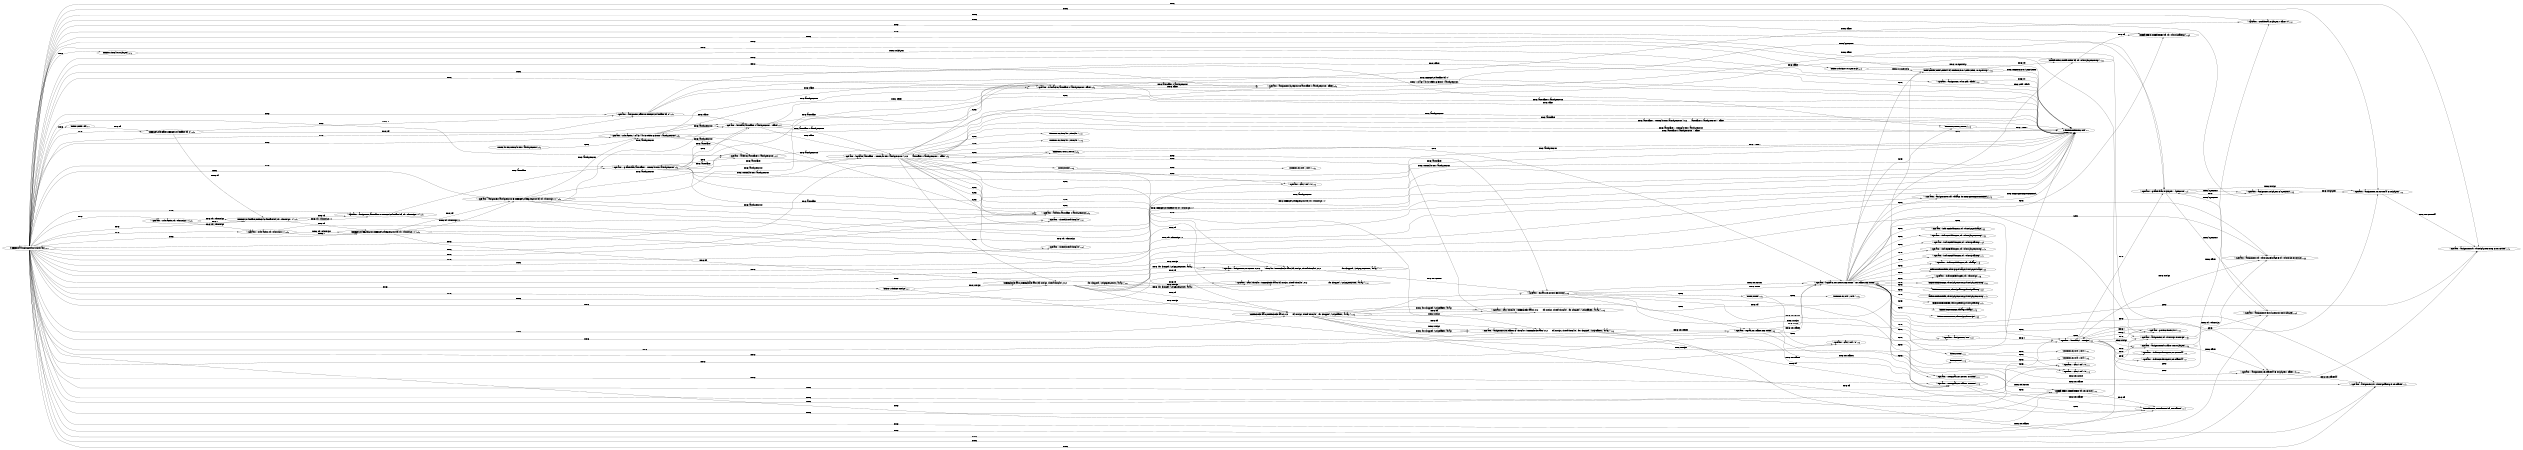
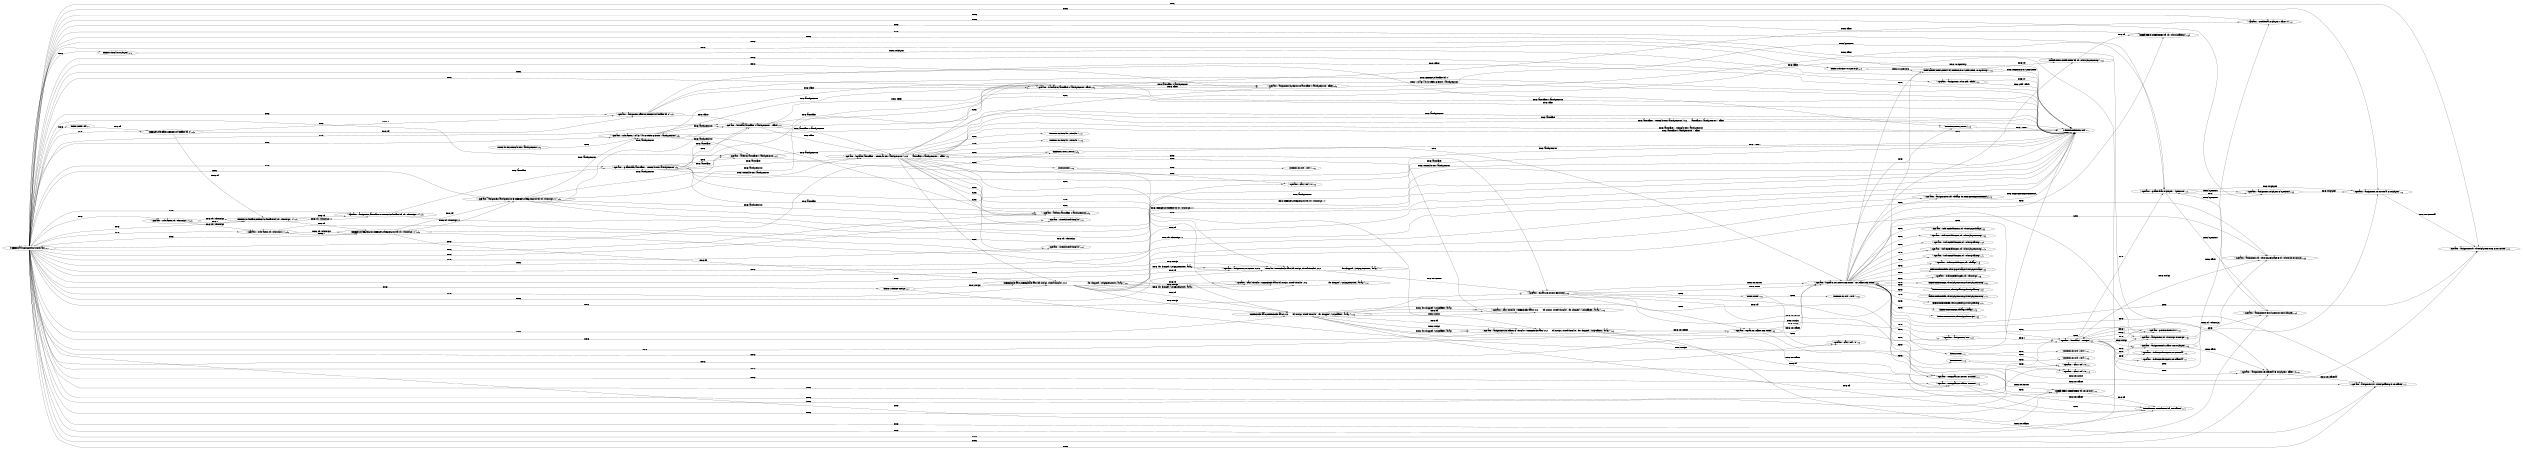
(2270, 186) -> (2270, 186)
(1861, 358) -> none
none -> (935, 369)
